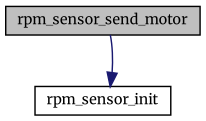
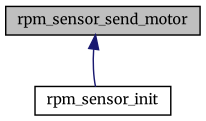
(112, 54) -> (93, 68)
